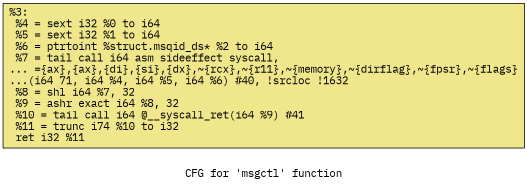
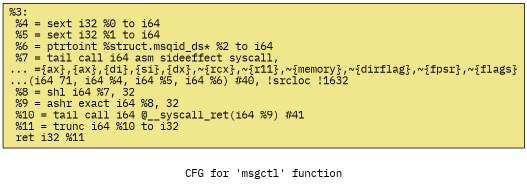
(94, 127) -> (94, 127)
